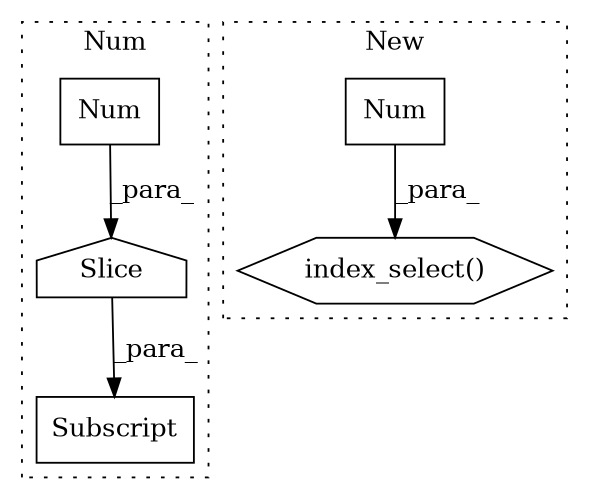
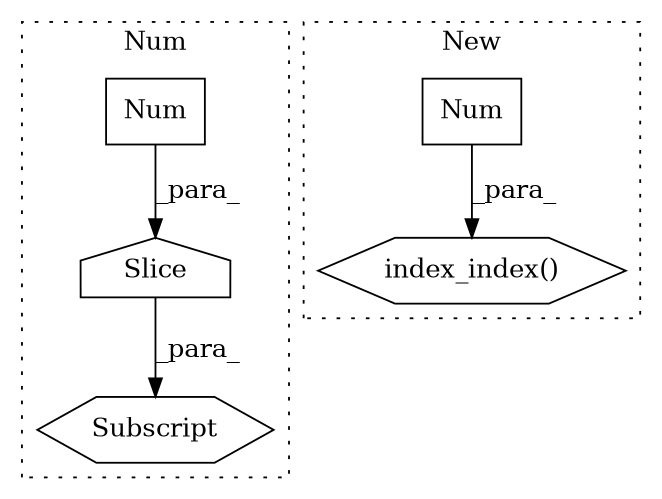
(395, 271) -> (472, 271)
(115, 430) -> (155, 430)
